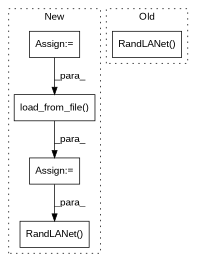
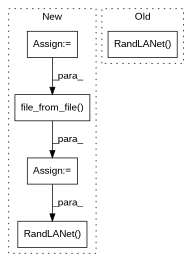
(55, 108) -> (52, 108)
